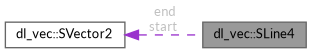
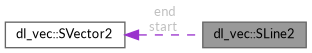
(255, 35) -> (255, 35)
